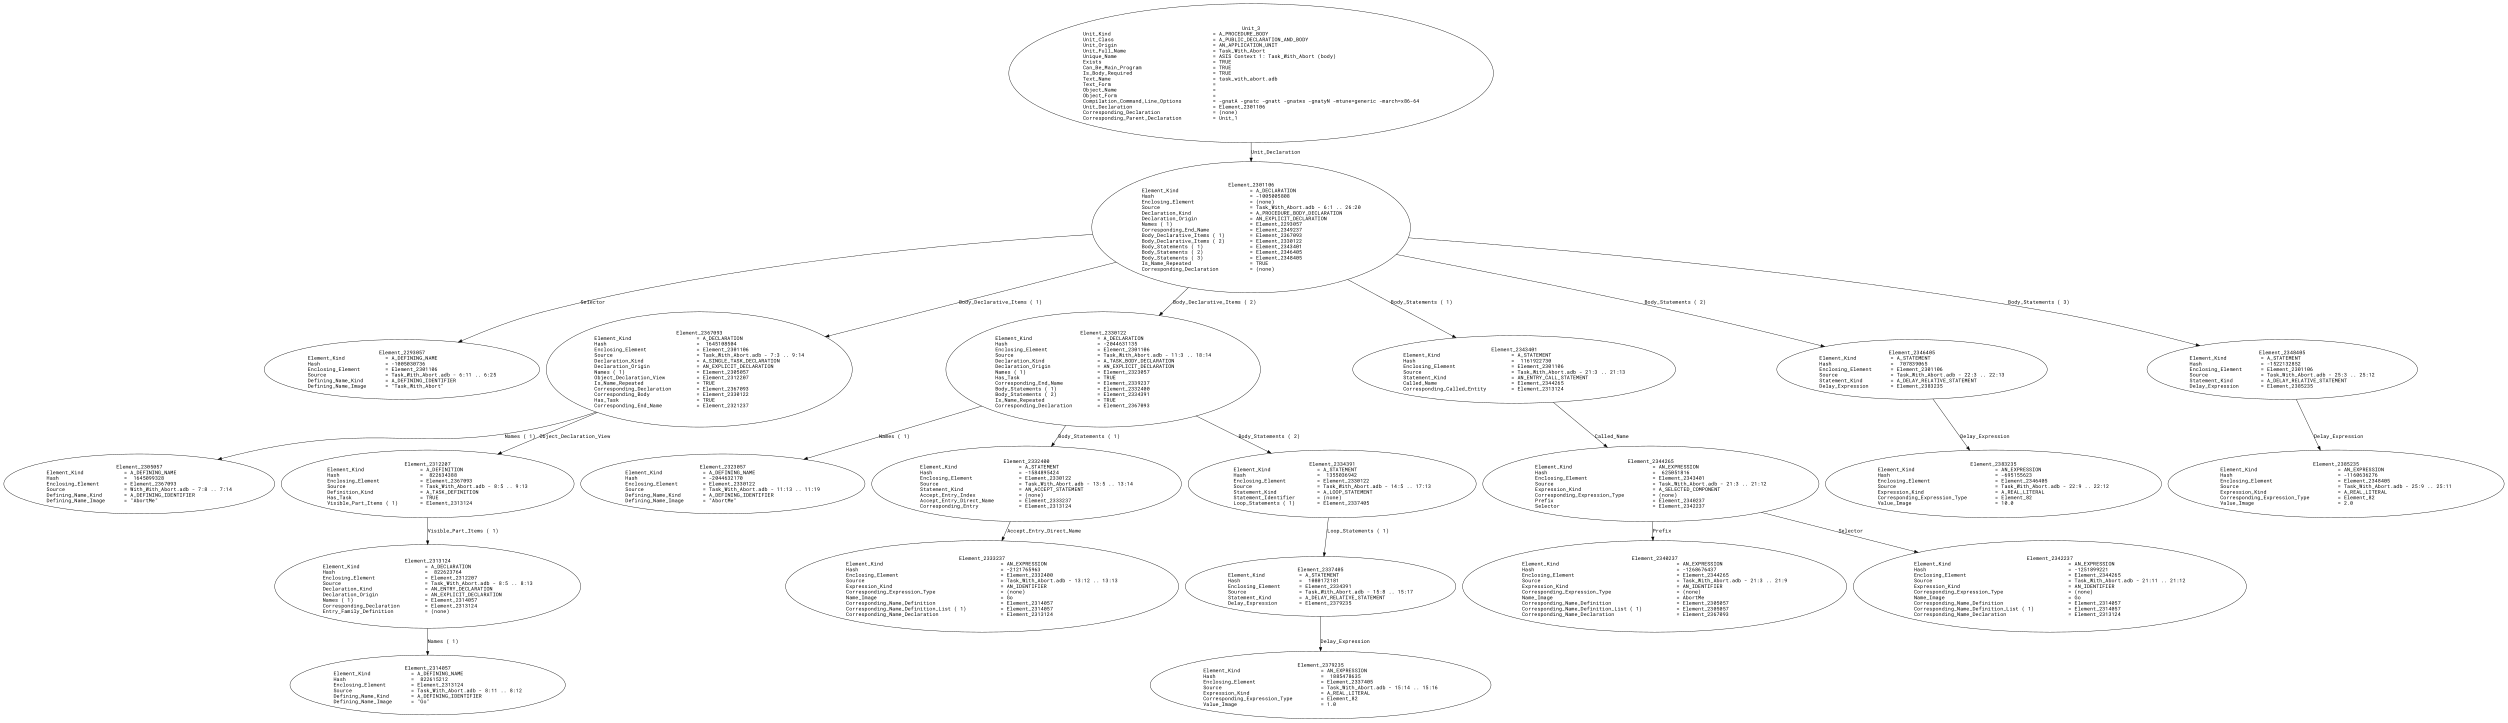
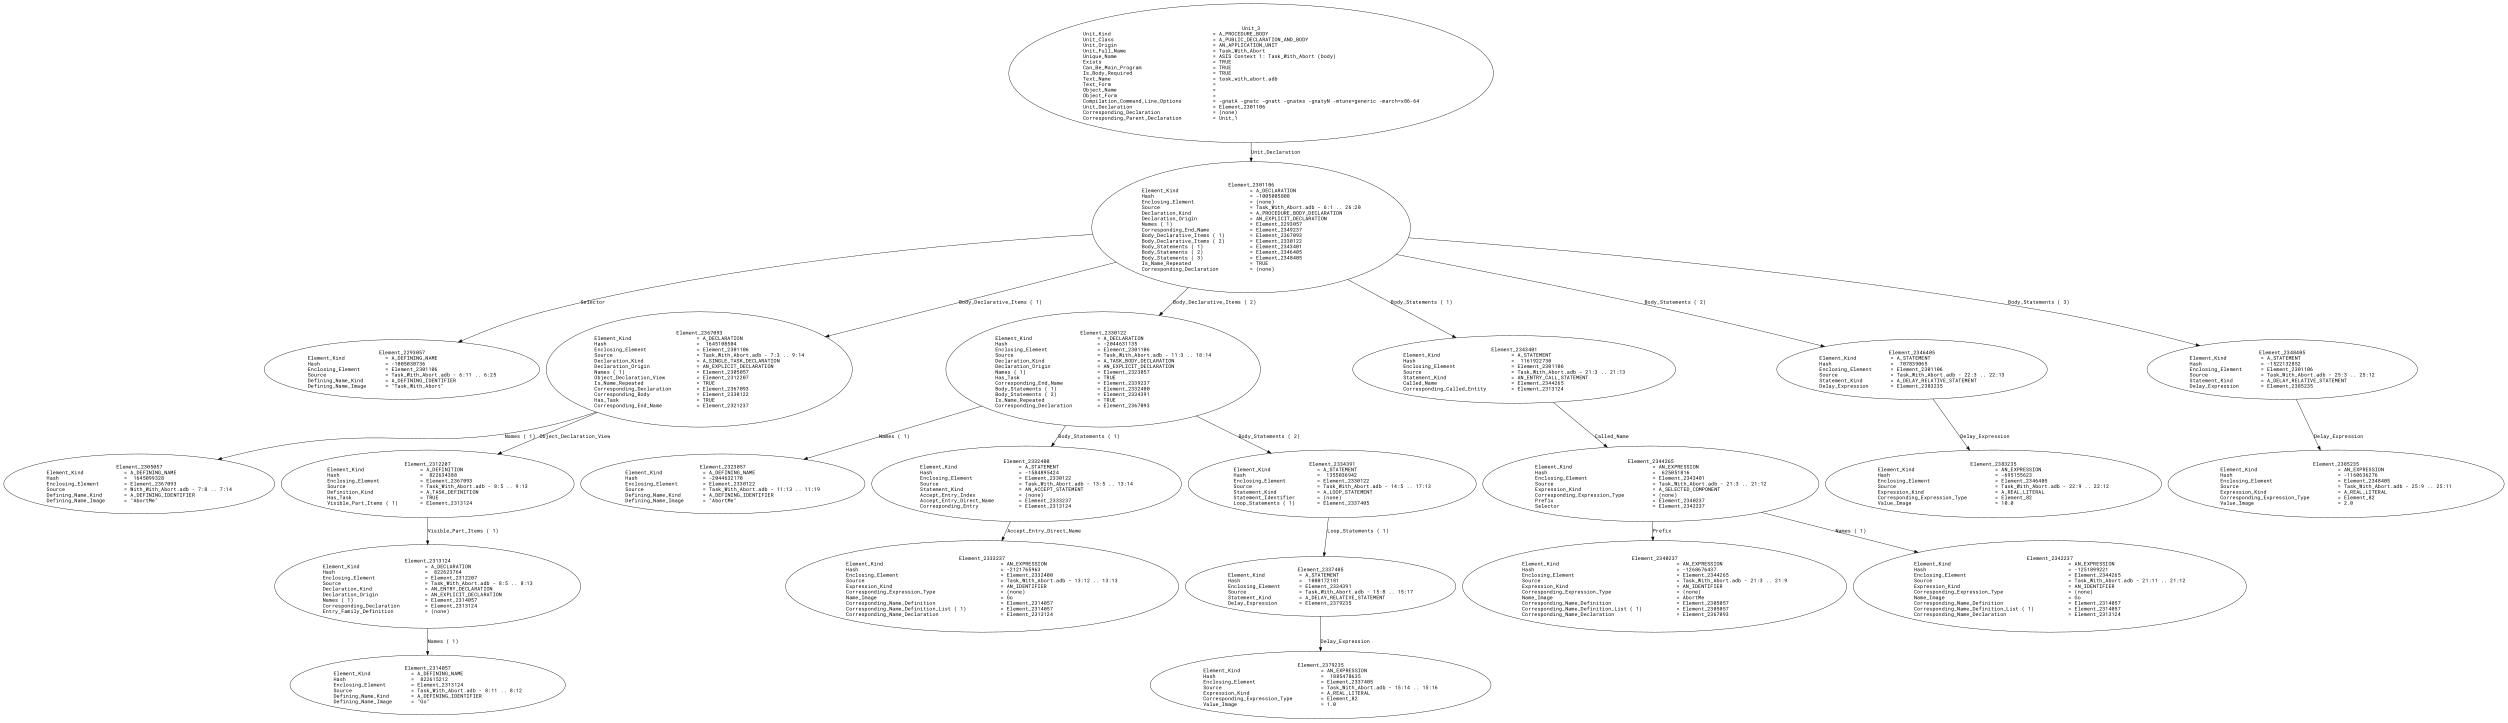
(1851, 531) -> (1851, 531)
